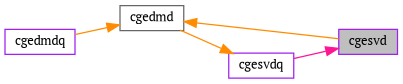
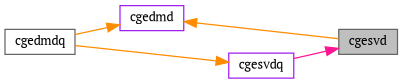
(152, 18) -> (152, 18)
(201, 39) -> (145, 53)
(40, 42) -> (40, 42)
(368, 42) -> (368, 42)
